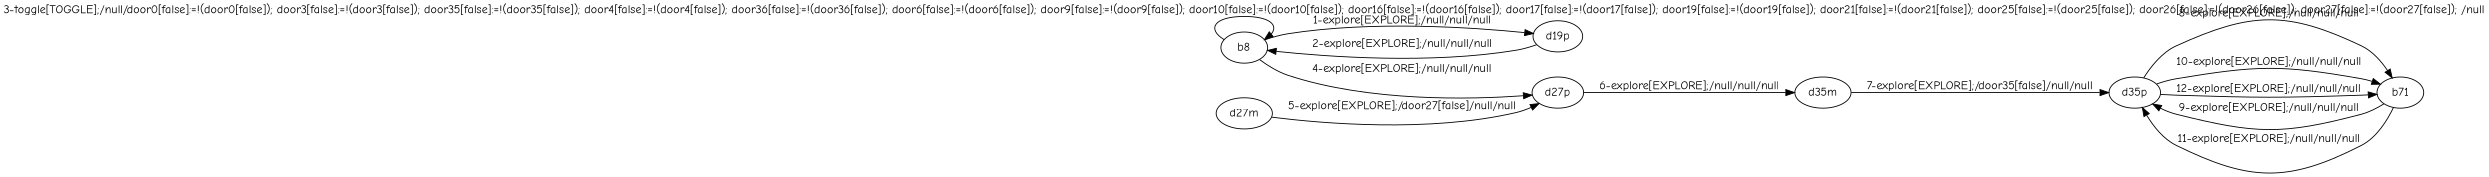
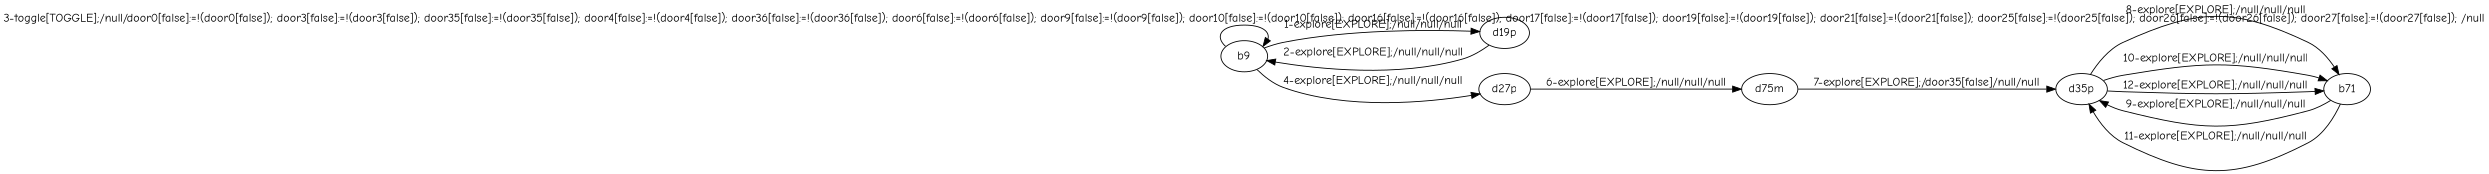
(1244, 48) -> (1244, 56)
(1823, 93) -> (1770, 89)
(1244, 113) -> none
